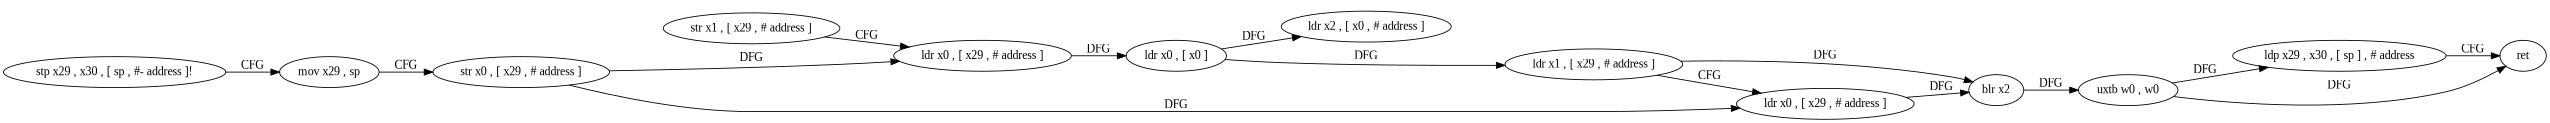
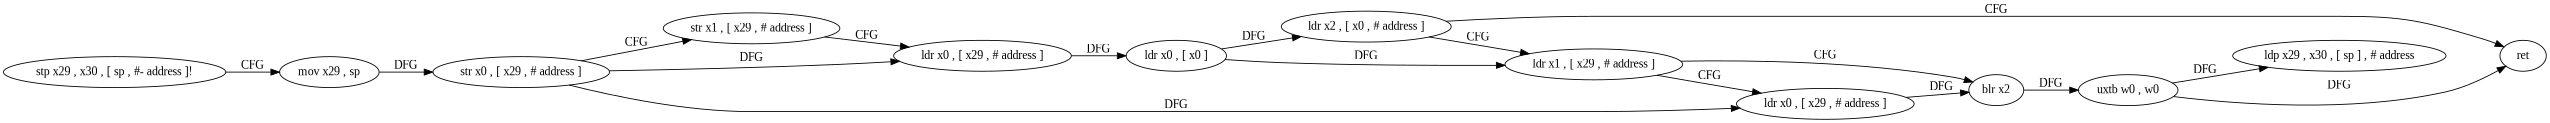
none -> (1475, 45)
none -> (632, 51)
(1825, 55) -> (1825, 55)
(2469, 56) -> (1973, 16)
(406, 66) -> (406, 66)
